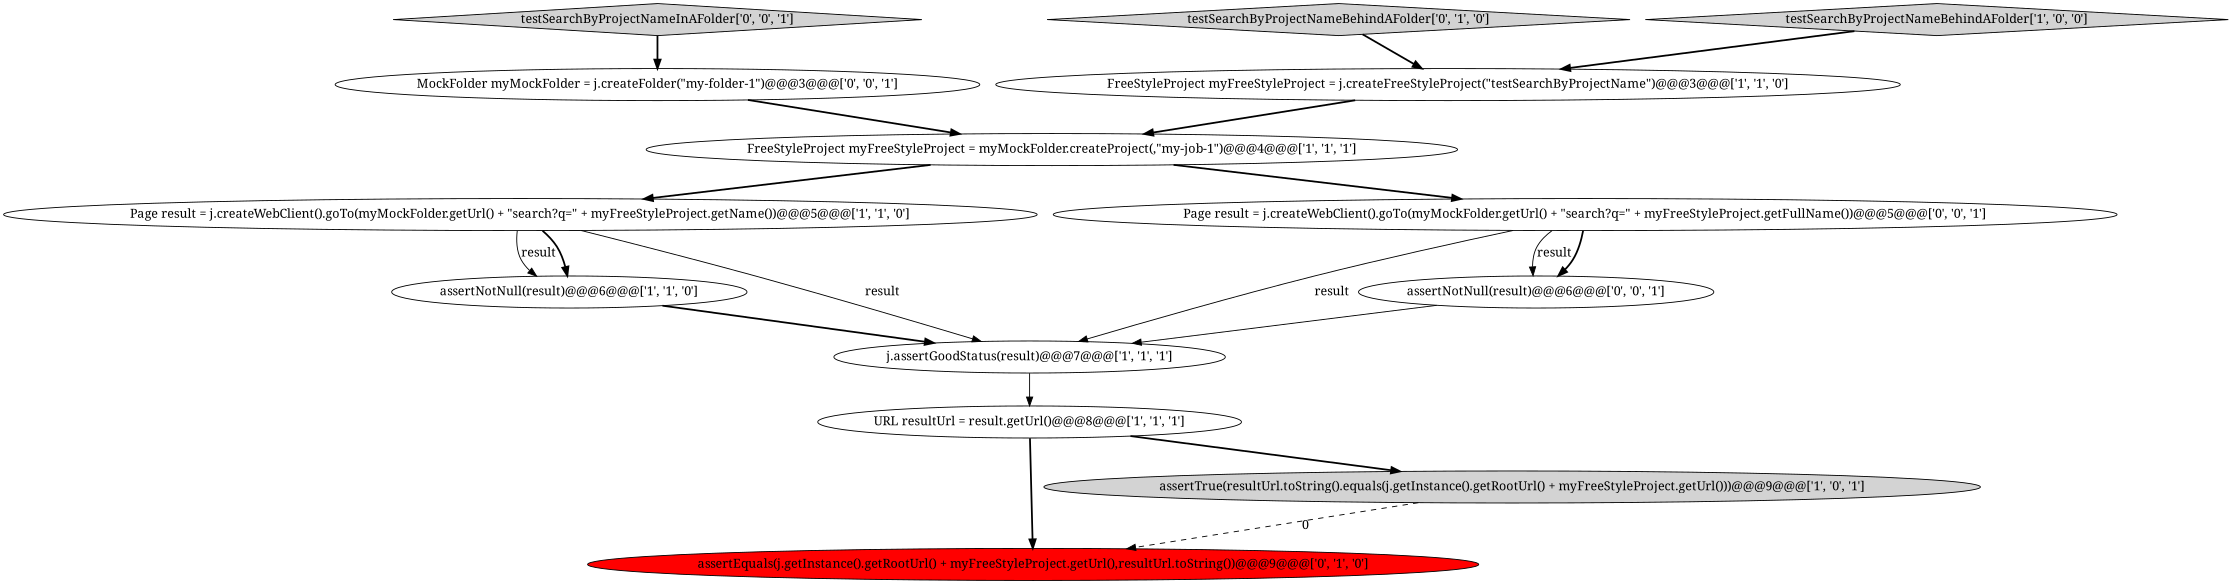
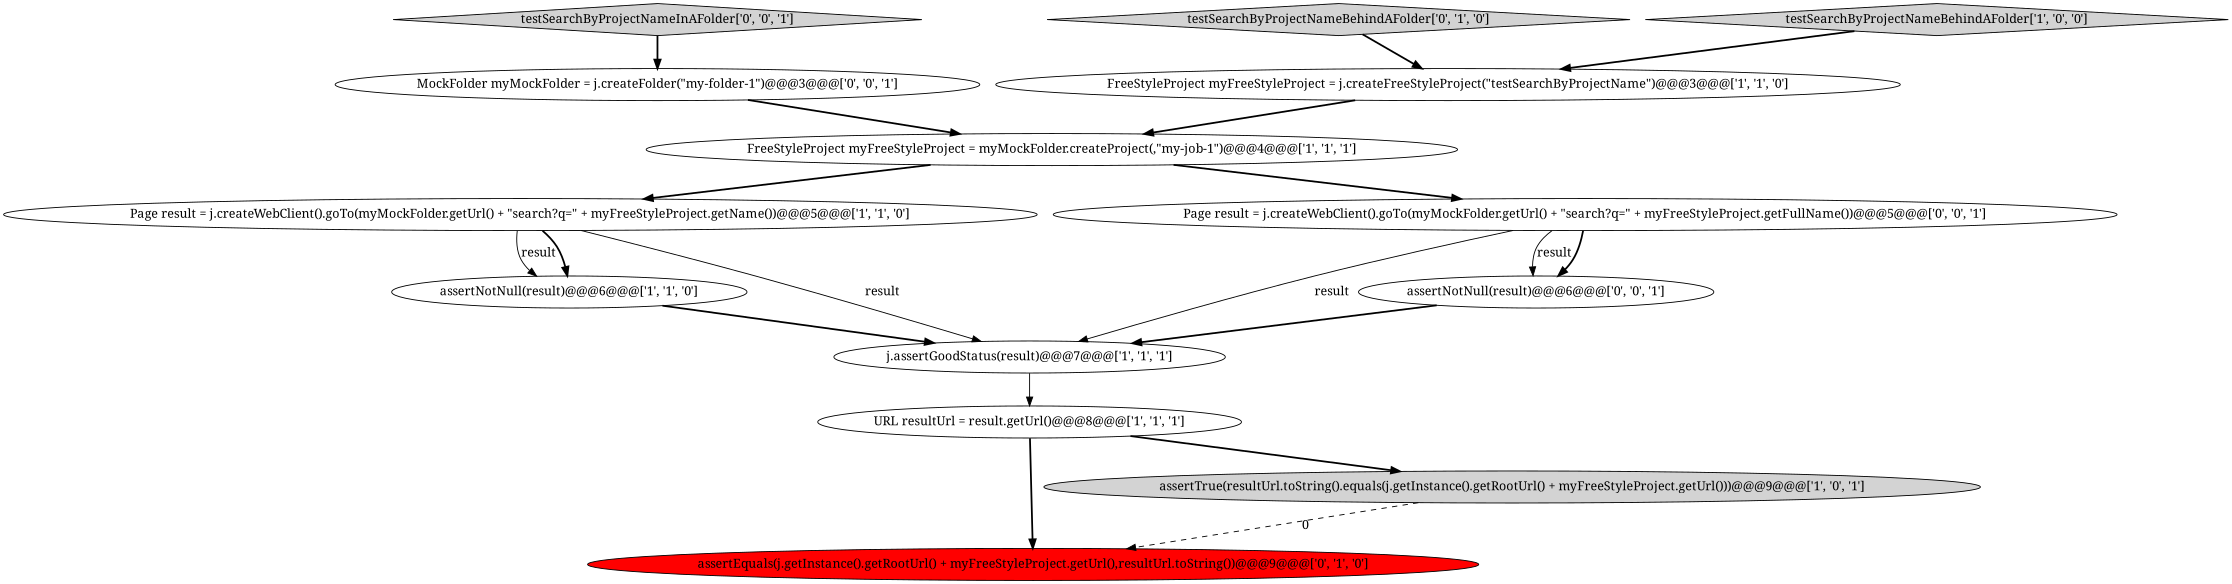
(1289, 324) -> (1289, 324)
